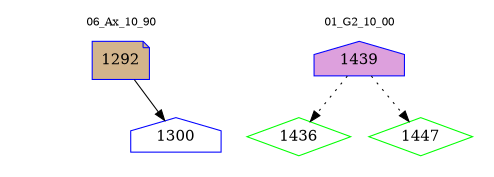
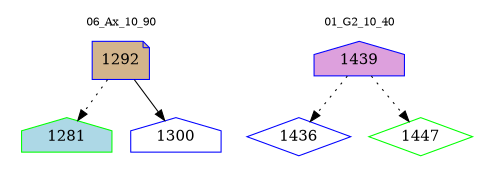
(360, 23) -> (360, 23)
none -> (67, 137)
(299, 137) -> (299, 137)
